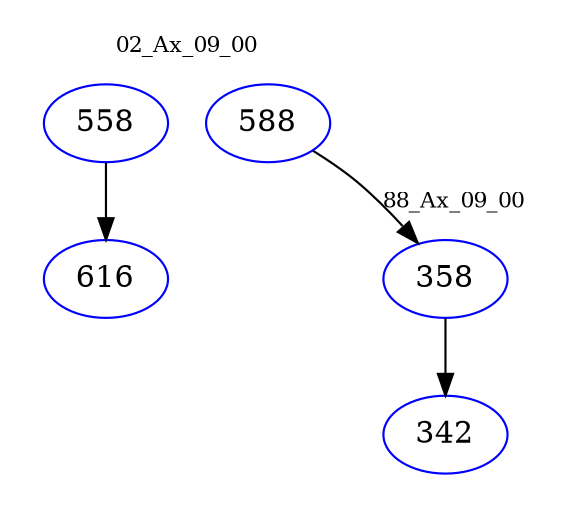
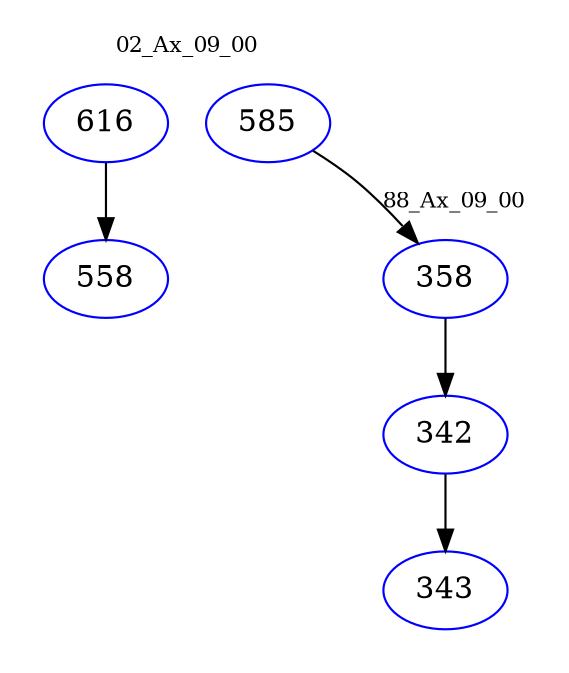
(268, 123) -> (268, 123)
(106, 191) -> (106, 191)
none -> (445, 590)
